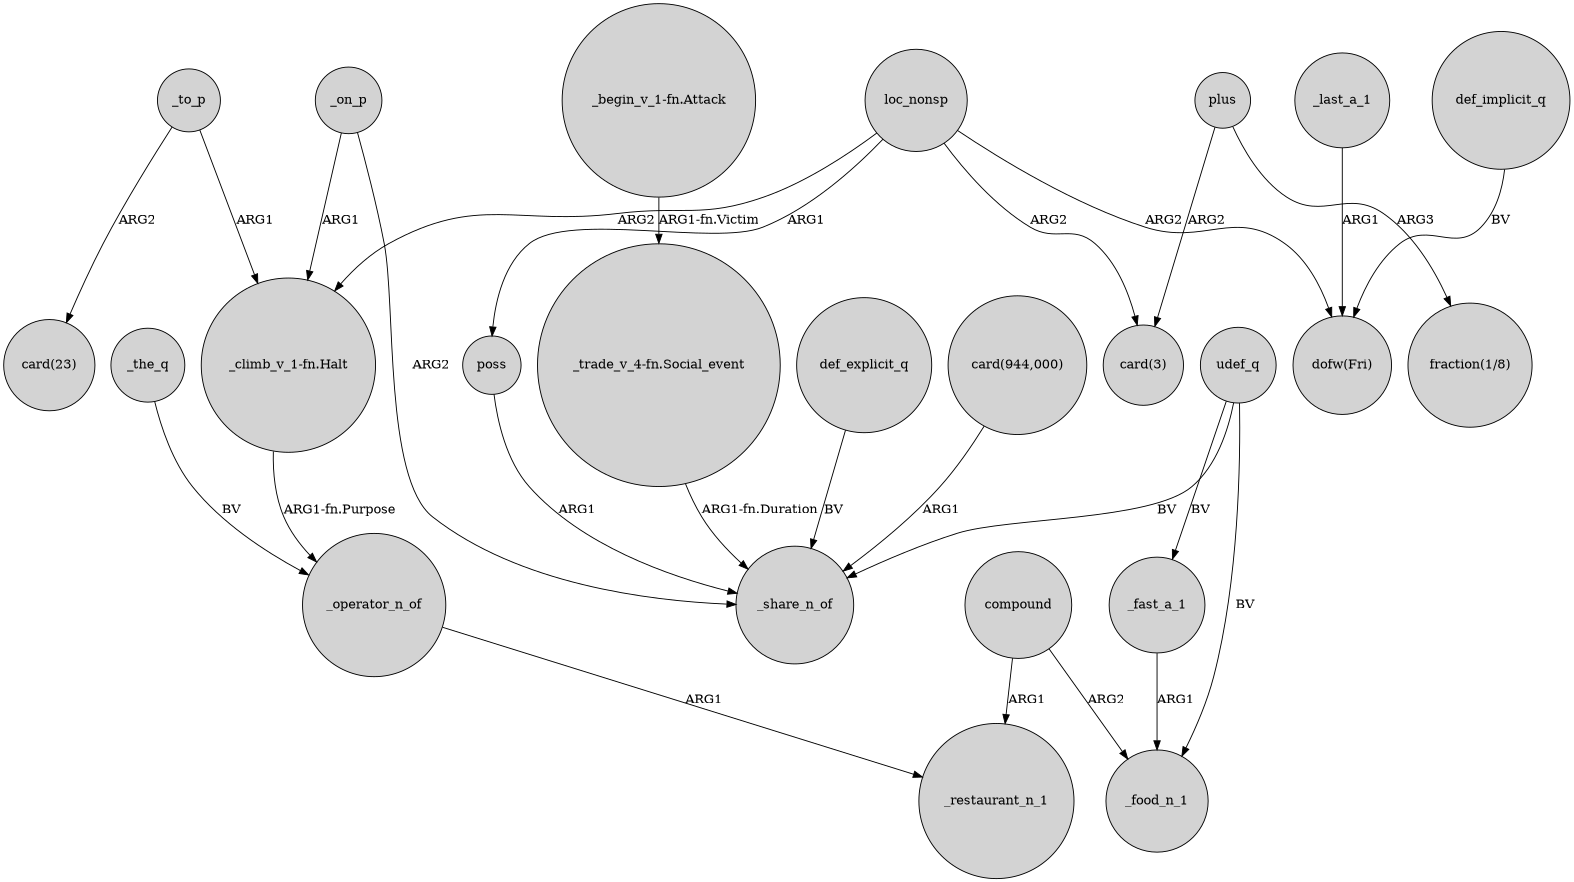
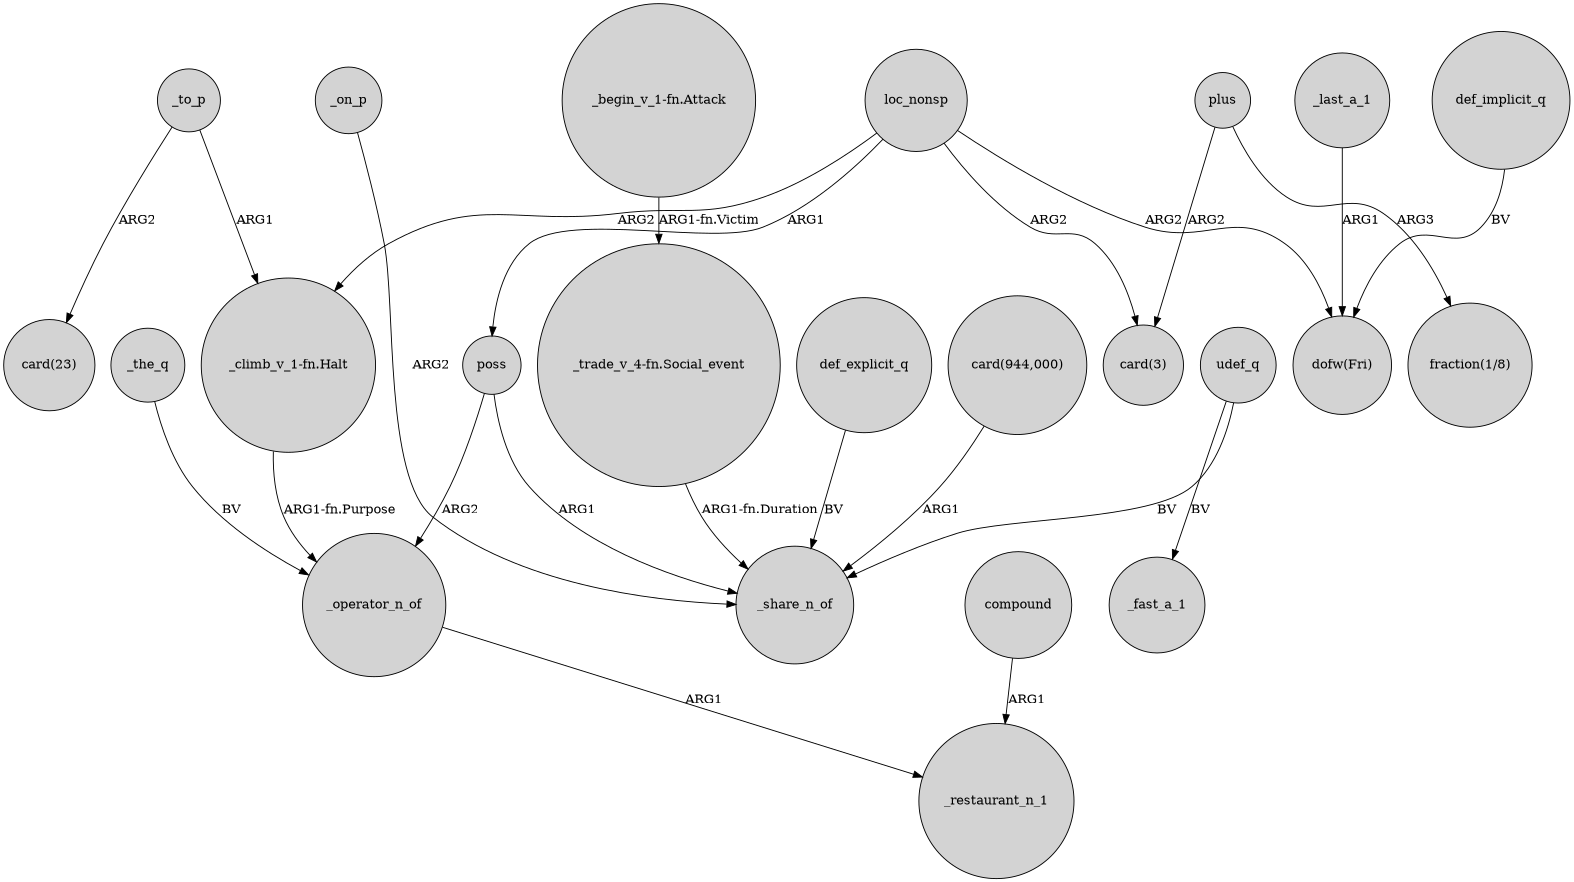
(326, 202) -> none
none -> (458, 468)
(1157, 801) -> none
